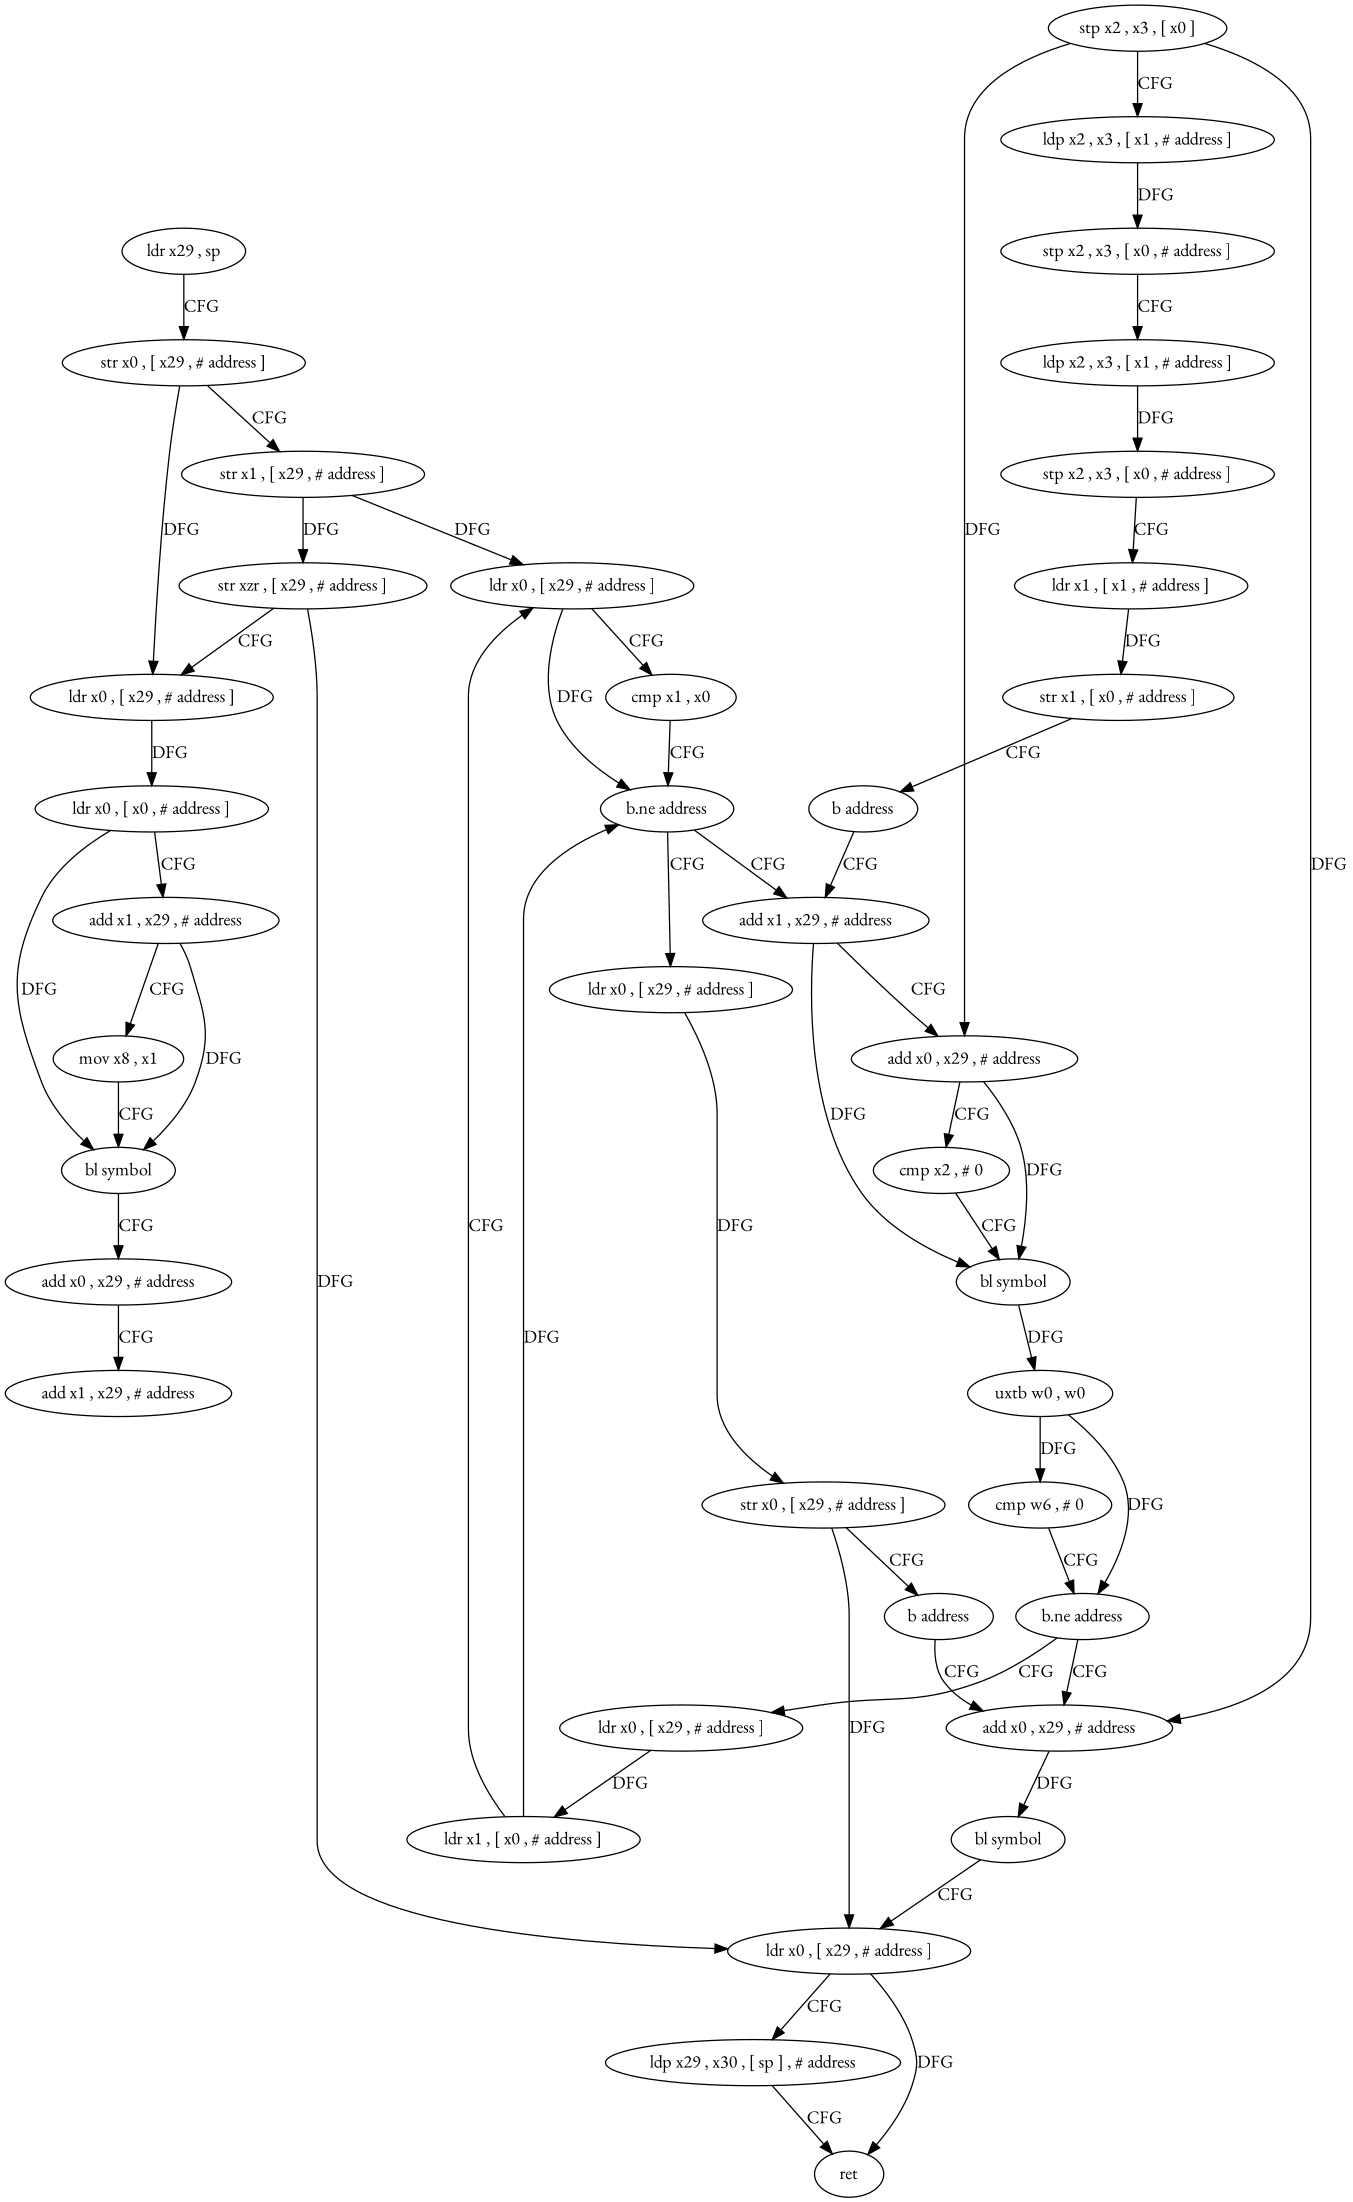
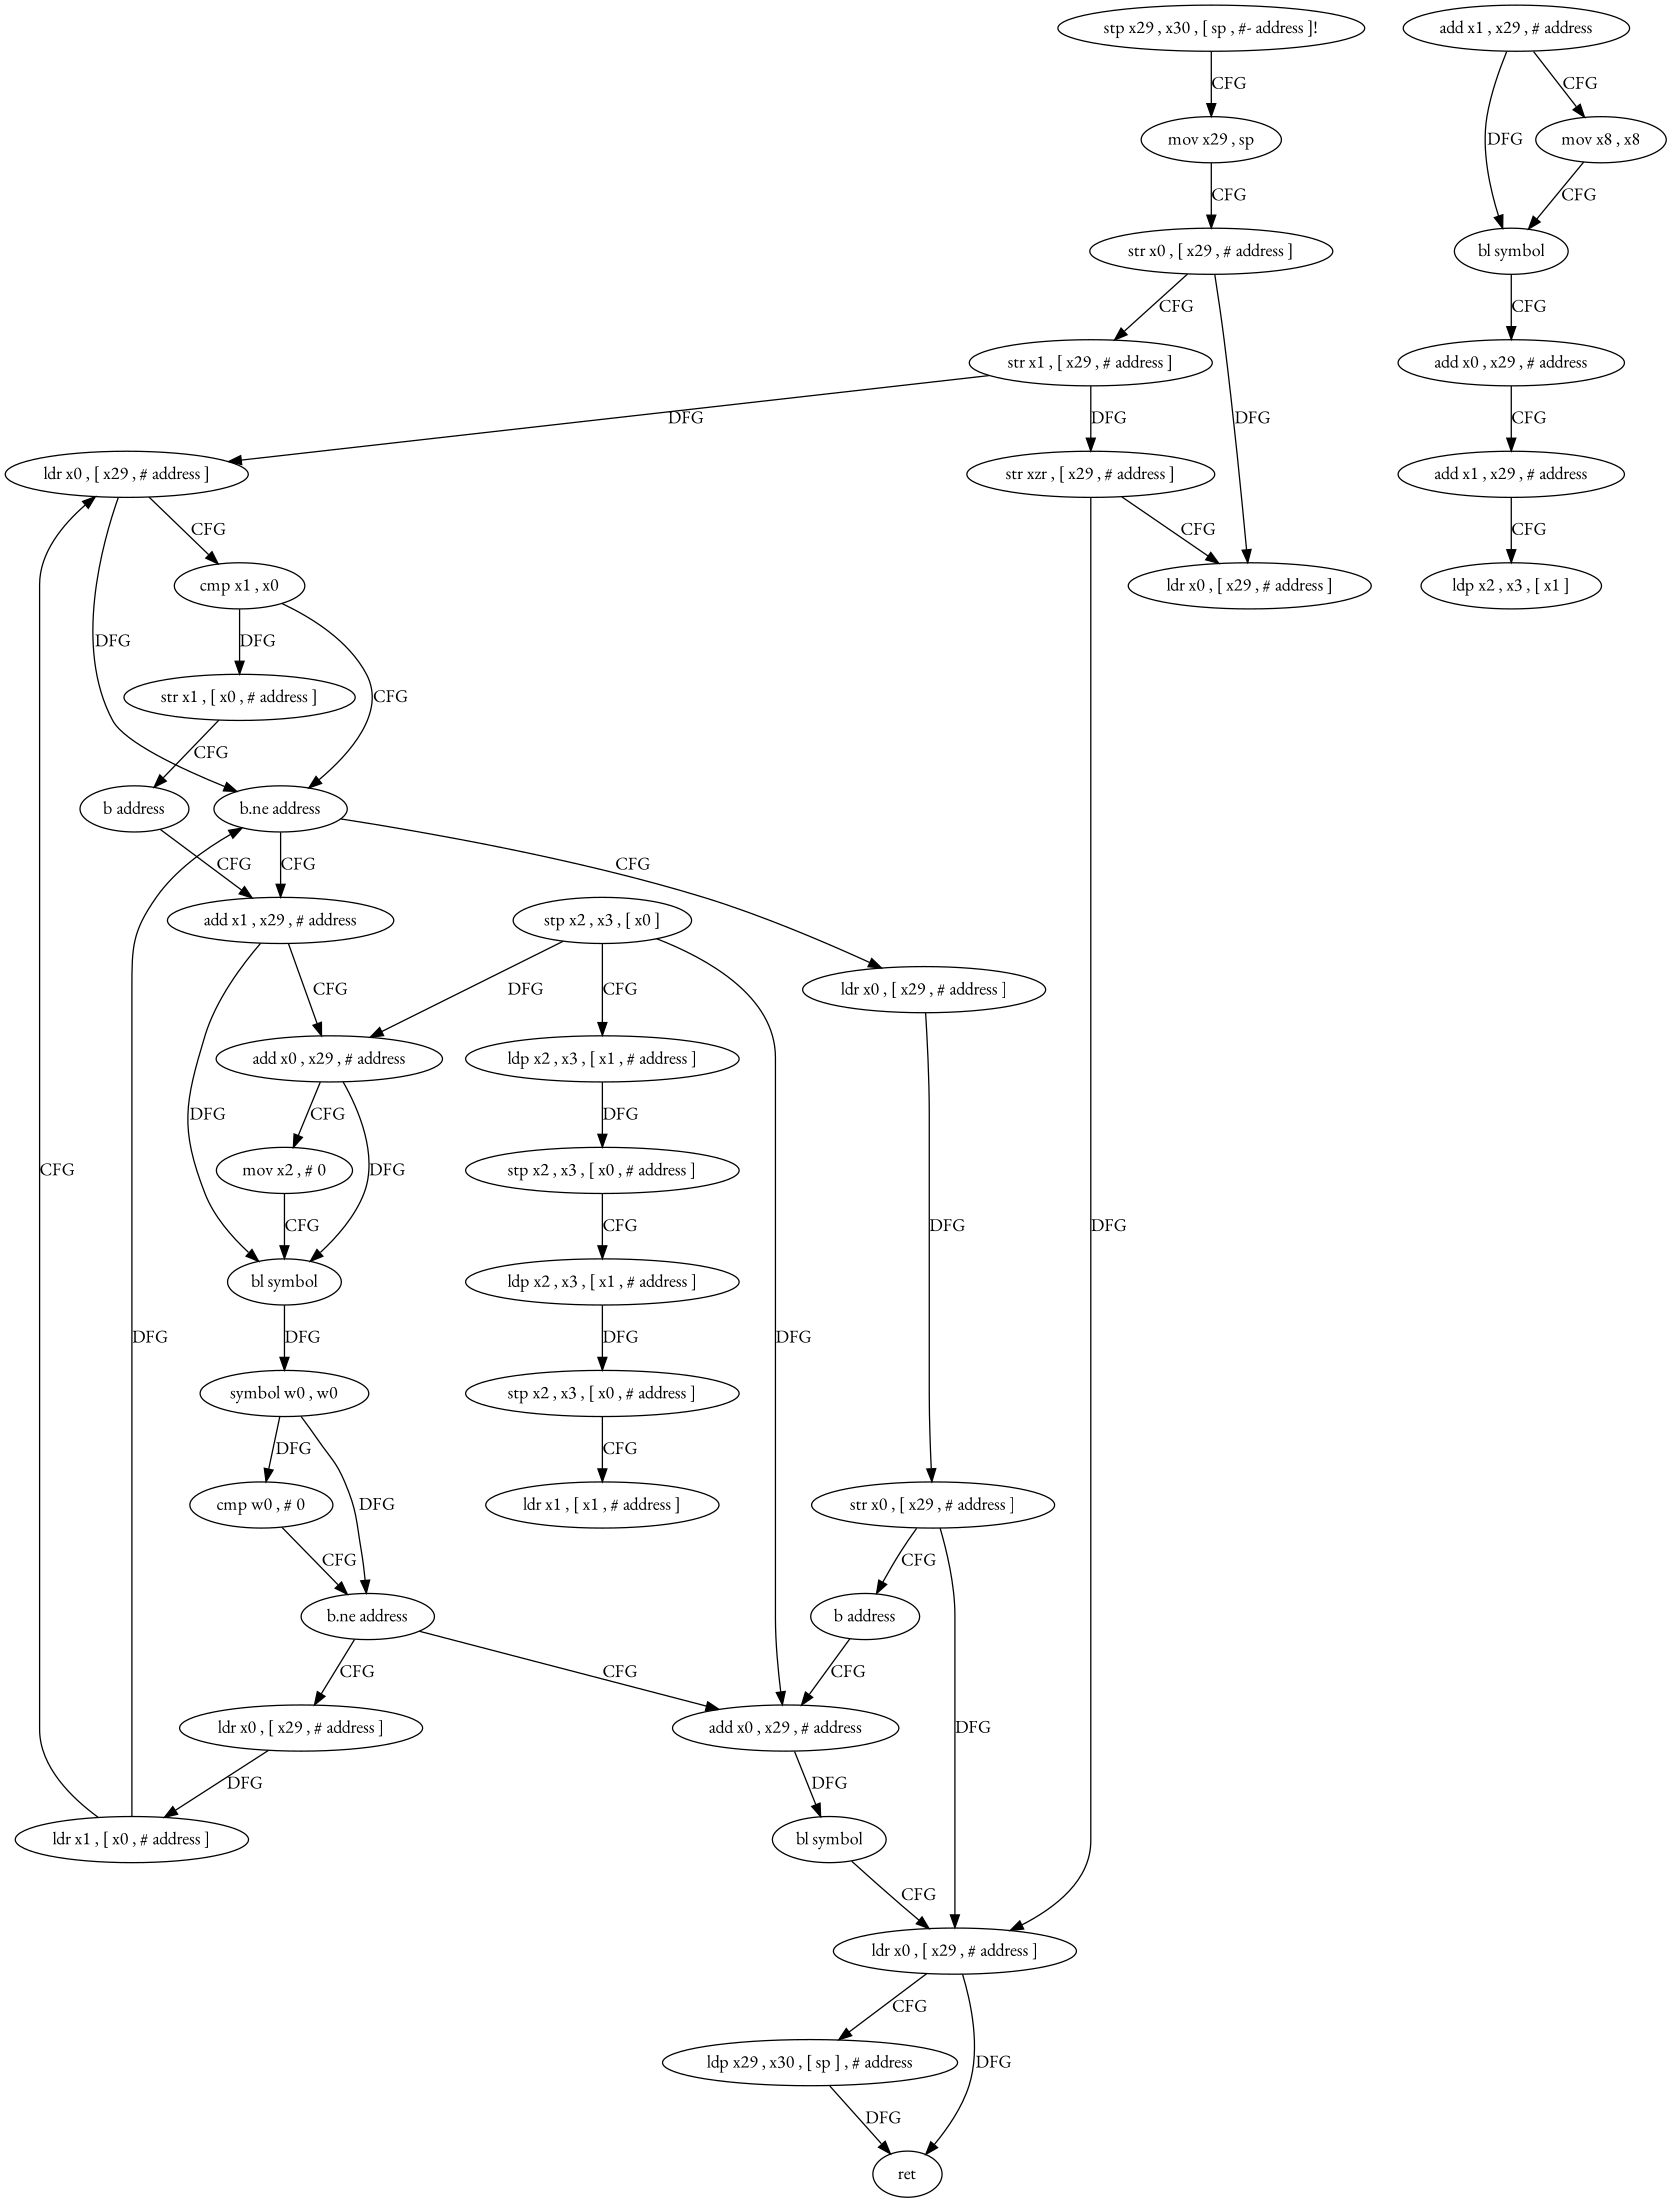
none -> (1211, 28)
(184, 251) -> (1211, 140)
none -> (1511, 586)
(1126, 635) -> (240, 635)
(152, 809) -> none
(118, 1059) -> (1601, 140)
(941, 1170) -> (284, 1170)
(1040, 1393) -> (284, 1393)
(1040, 1505) -> (261, 1505)
(825, 2118) -> (884, 2118)
